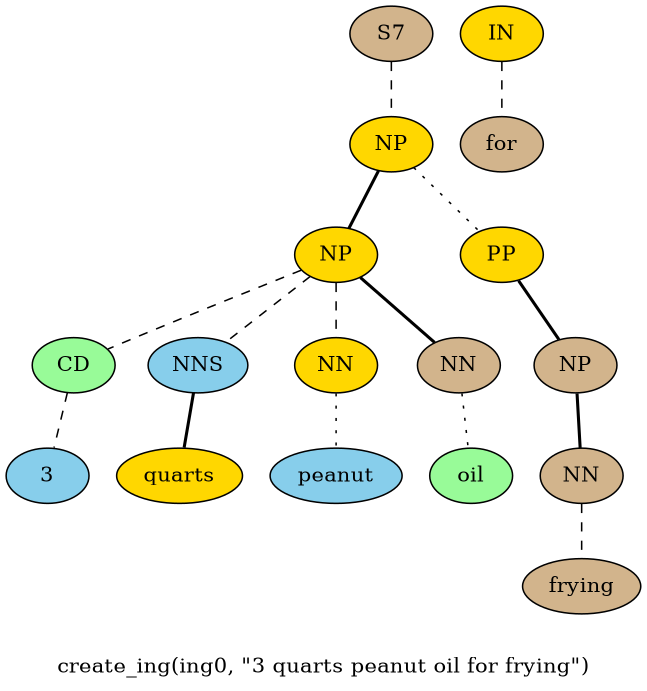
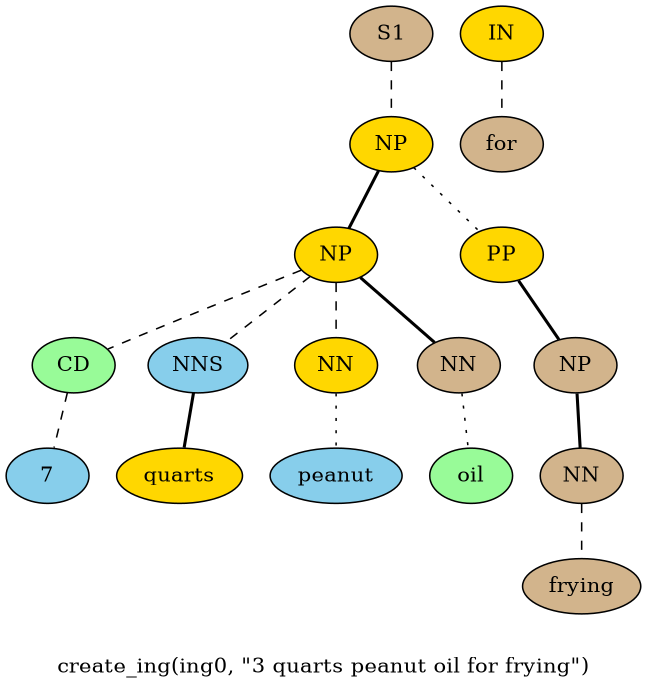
(391, 34) -> (391, 34)
(48, 476) -> (48, 476)
